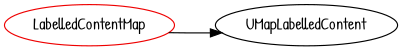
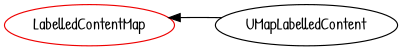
(190, 33) -> (201, 17)
